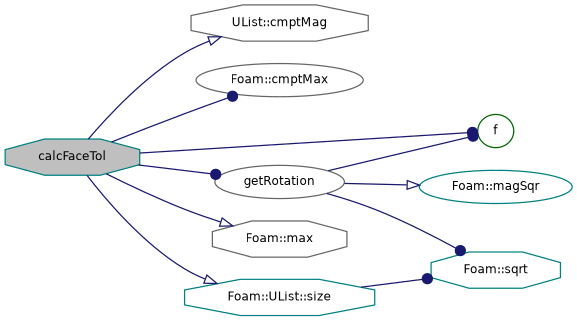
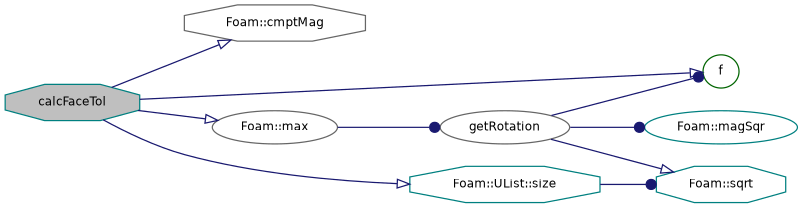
(280, 23) -> (275, 23)
(280, 80) -> none
(304, 143) -> (415, 86)
(174, 169) -> (384, 127)
(376, 184) -> (602, 127)
(393, 217) -> (606, 154)
(280, 239) -> (275, 127)
